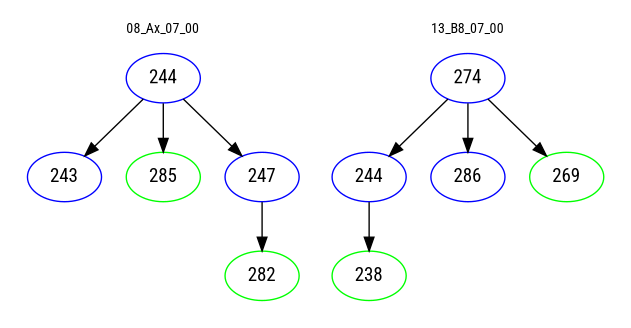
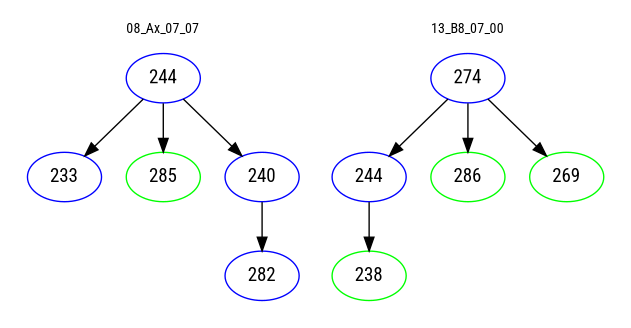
(163, 30) -> (163, 30)
(64, 177) -> (64, 177)
(262, 177) -> (262, 177)
(468, 177) -> (468, 177)
(262, 276) -> (262, 276)
